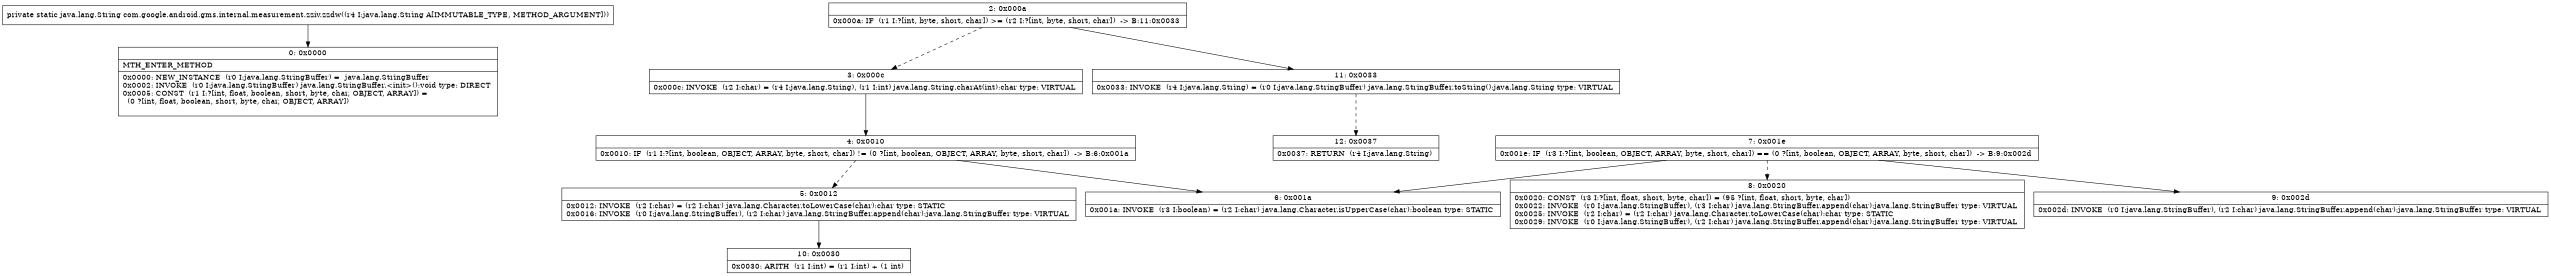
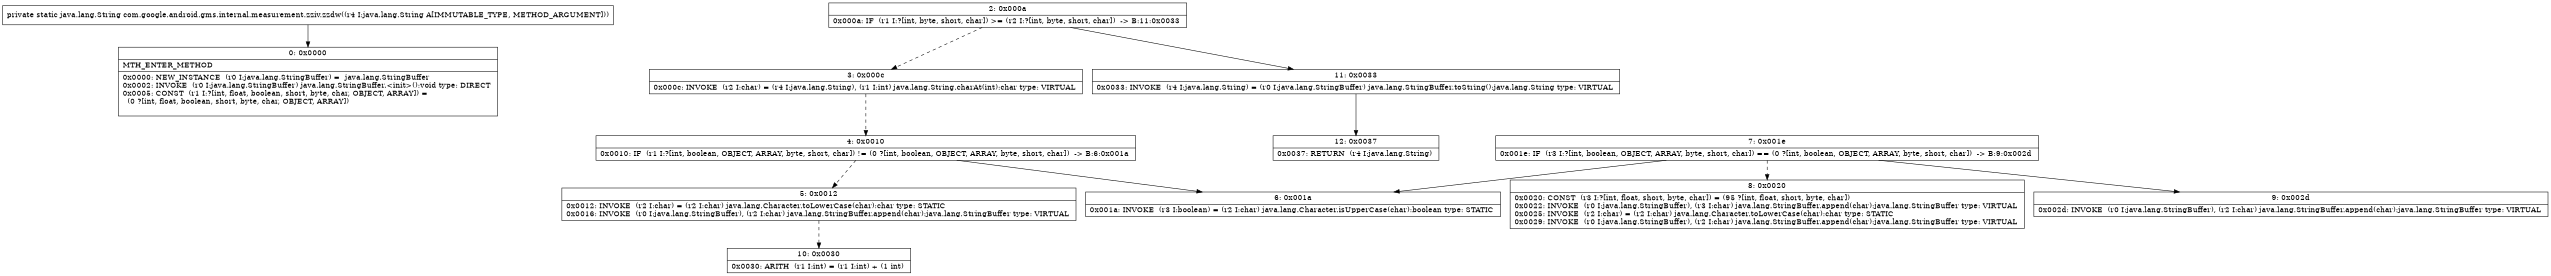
(866, 112) -> (866, 112)
(1356, 112) -> (1356, 112)
(819, 232) -> (819, 232)
